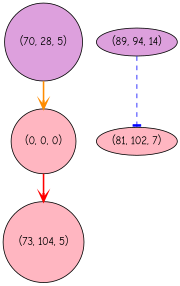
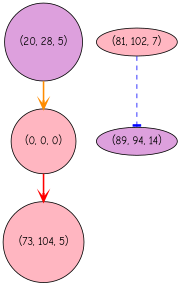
(44, 42) -> (44, 42)
(137, 90) -> (137, 90)
